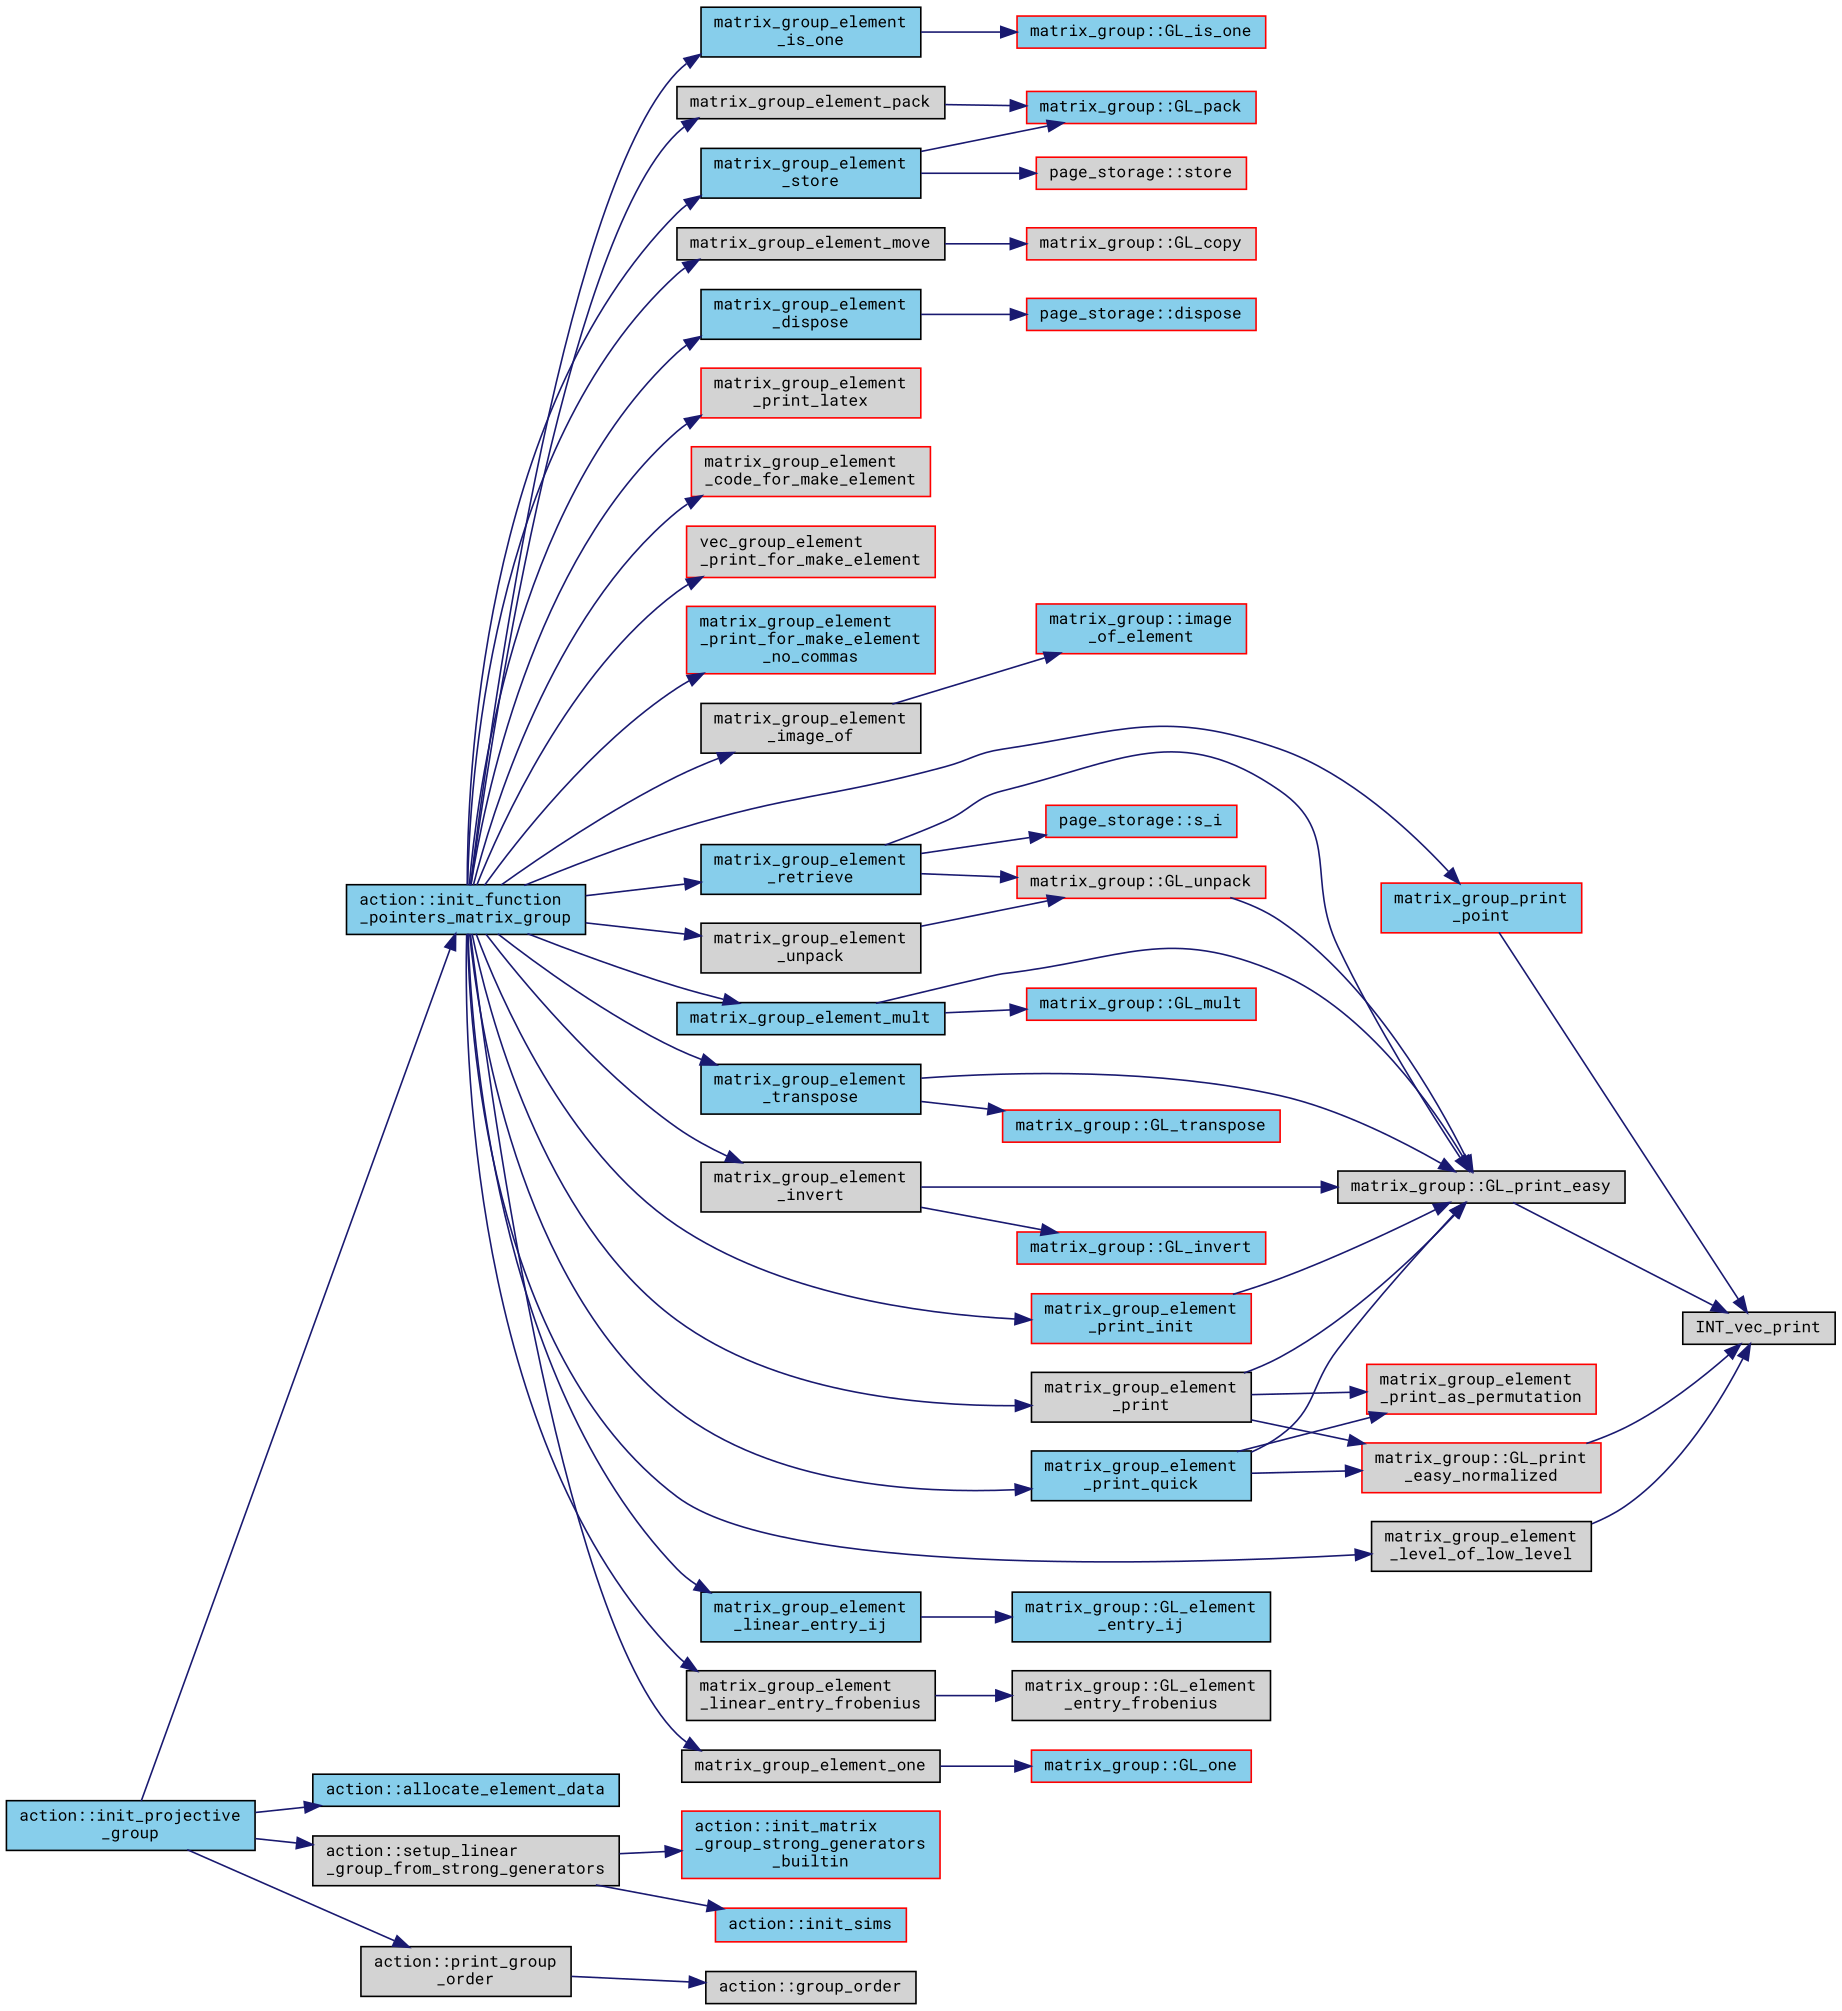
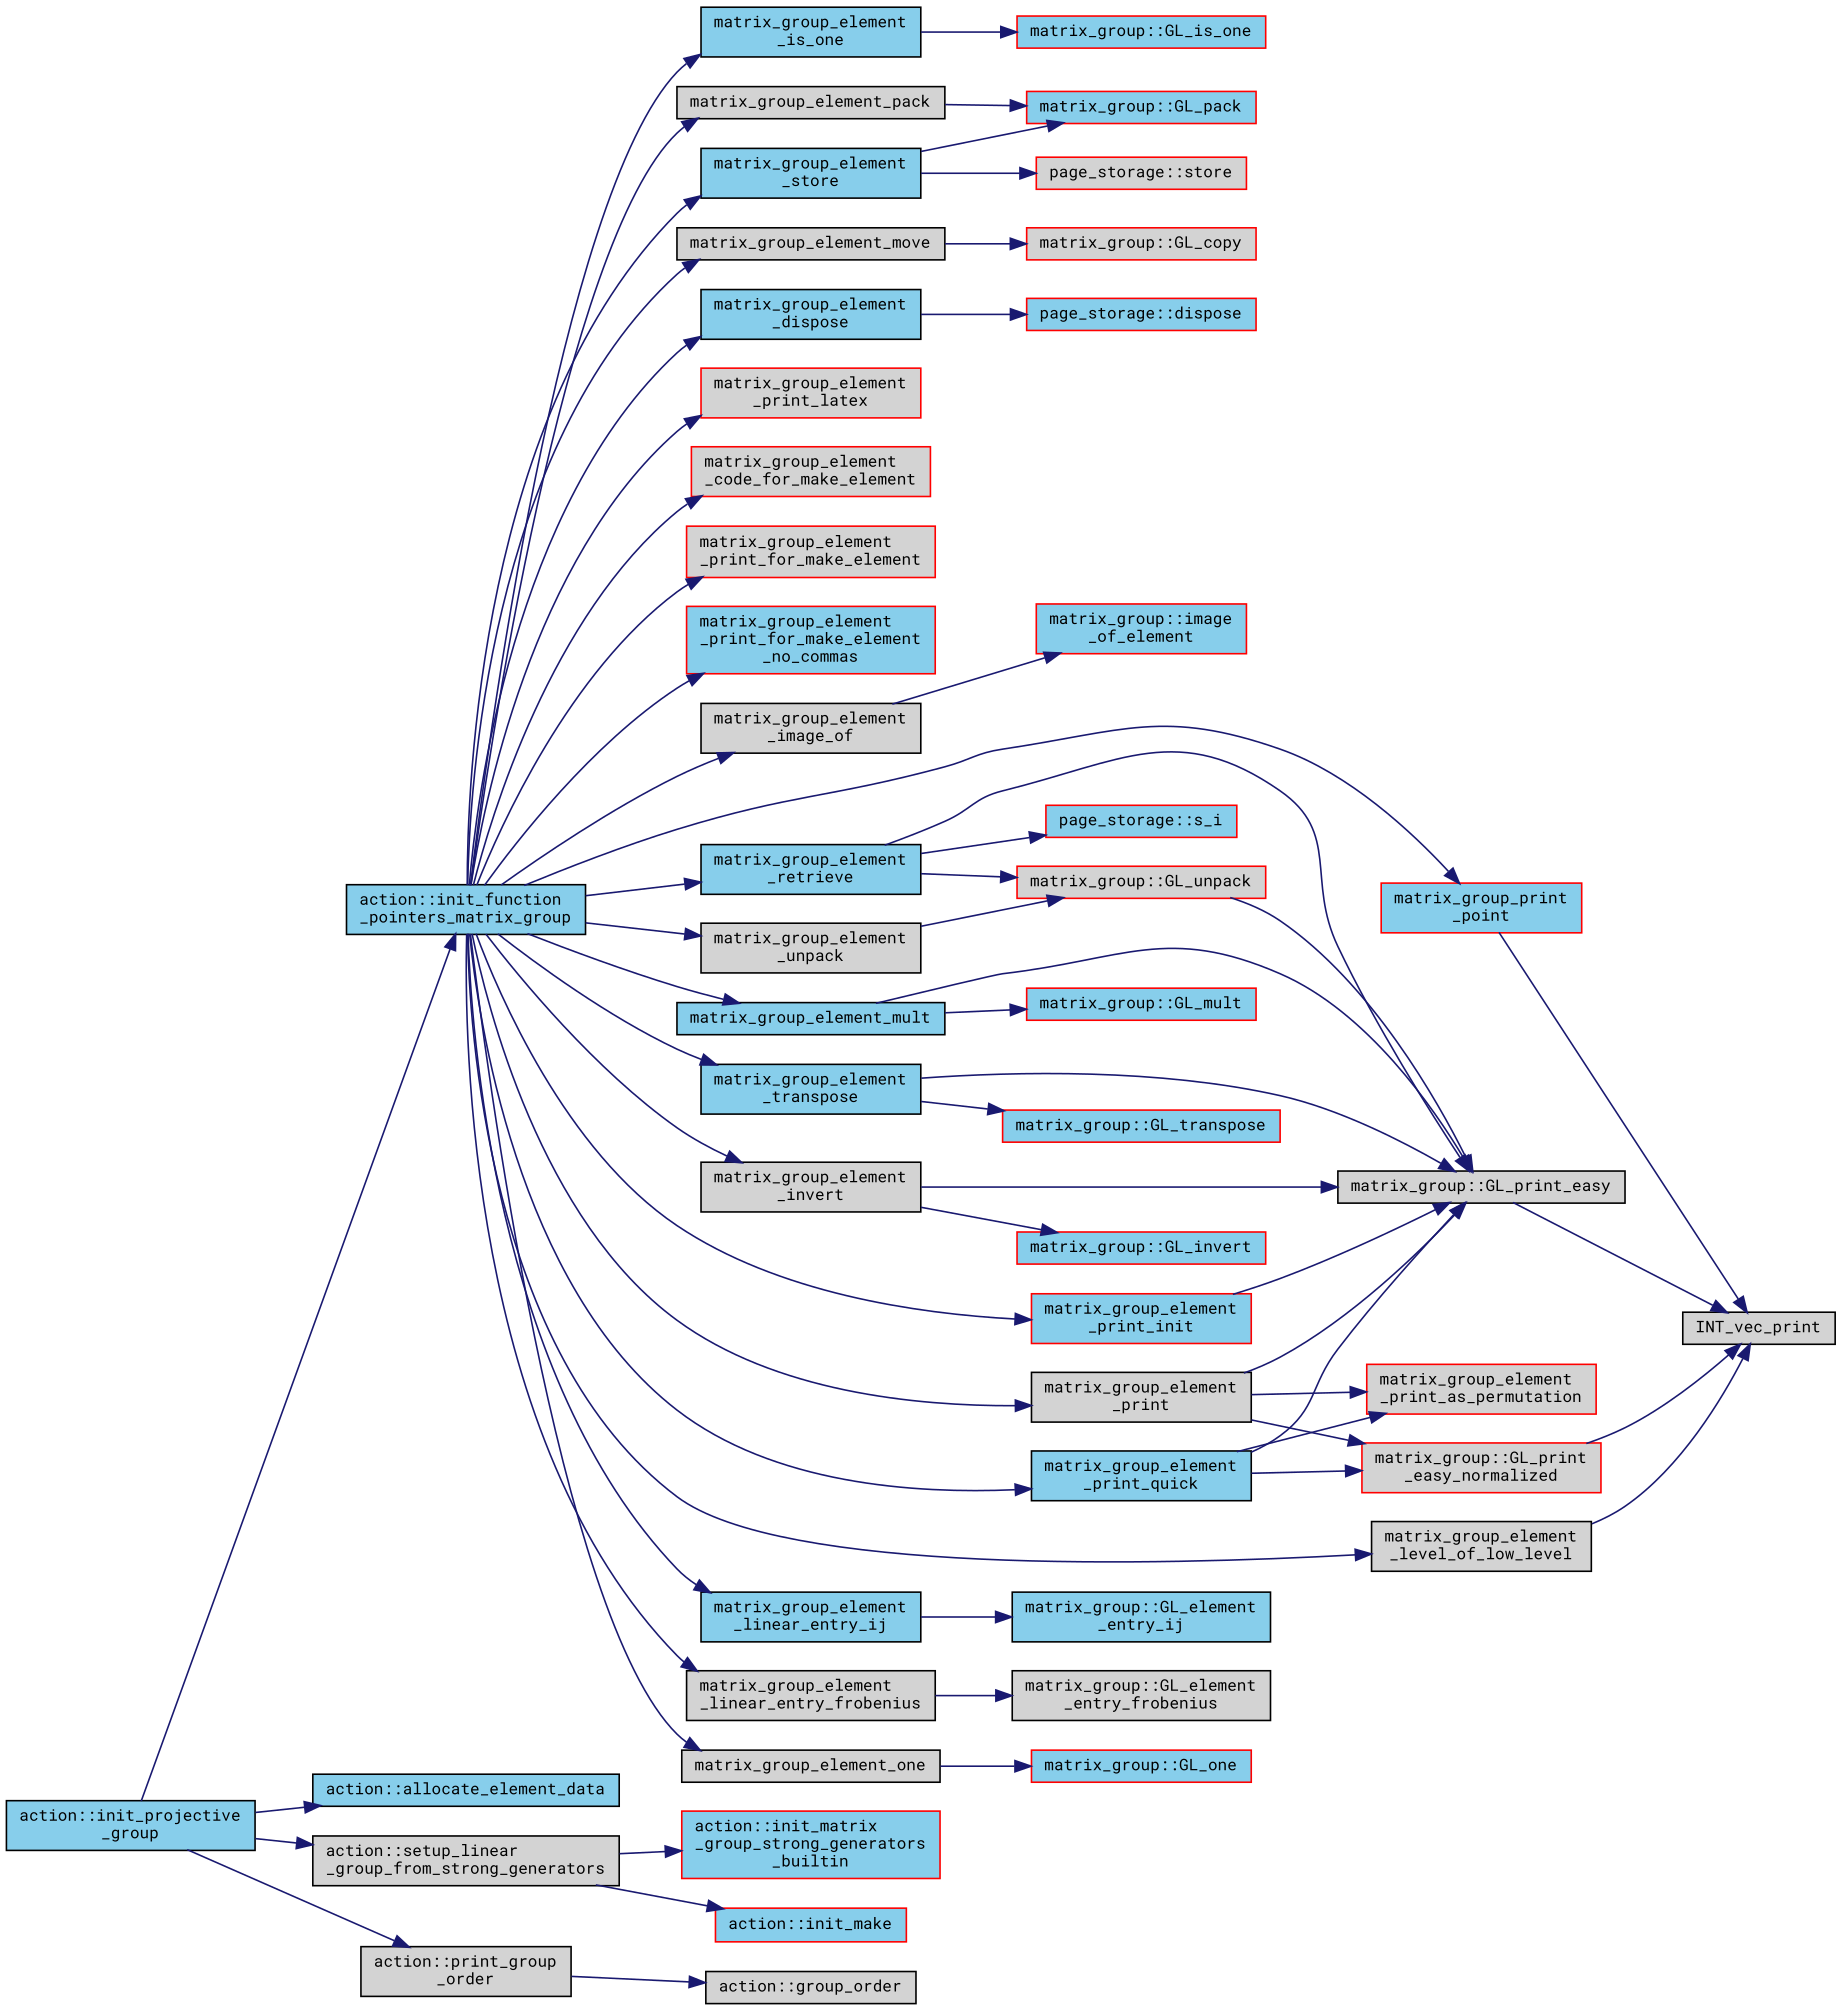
(811, 552) -> (811, 552)
(811, 1925) -> (811, 1925)
